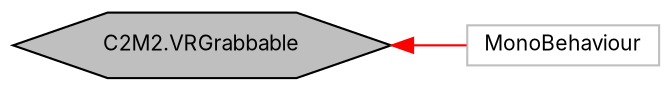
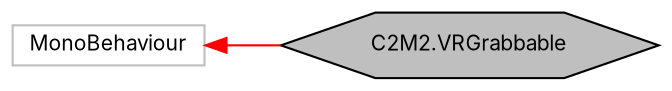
(440, 45) -> (254, 45)
